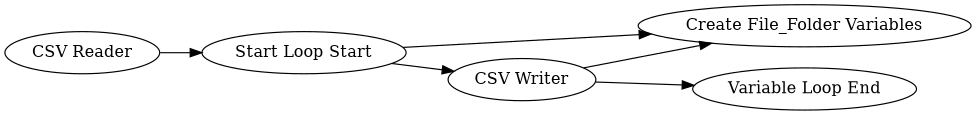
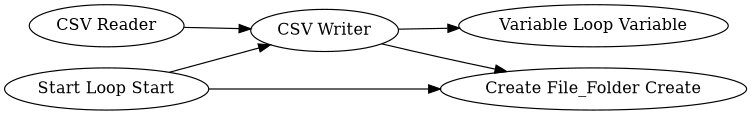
(805, 26) -> (594, 89)
(175, 53) -> (212, 28)
(805, 89) -> (594, 26)
